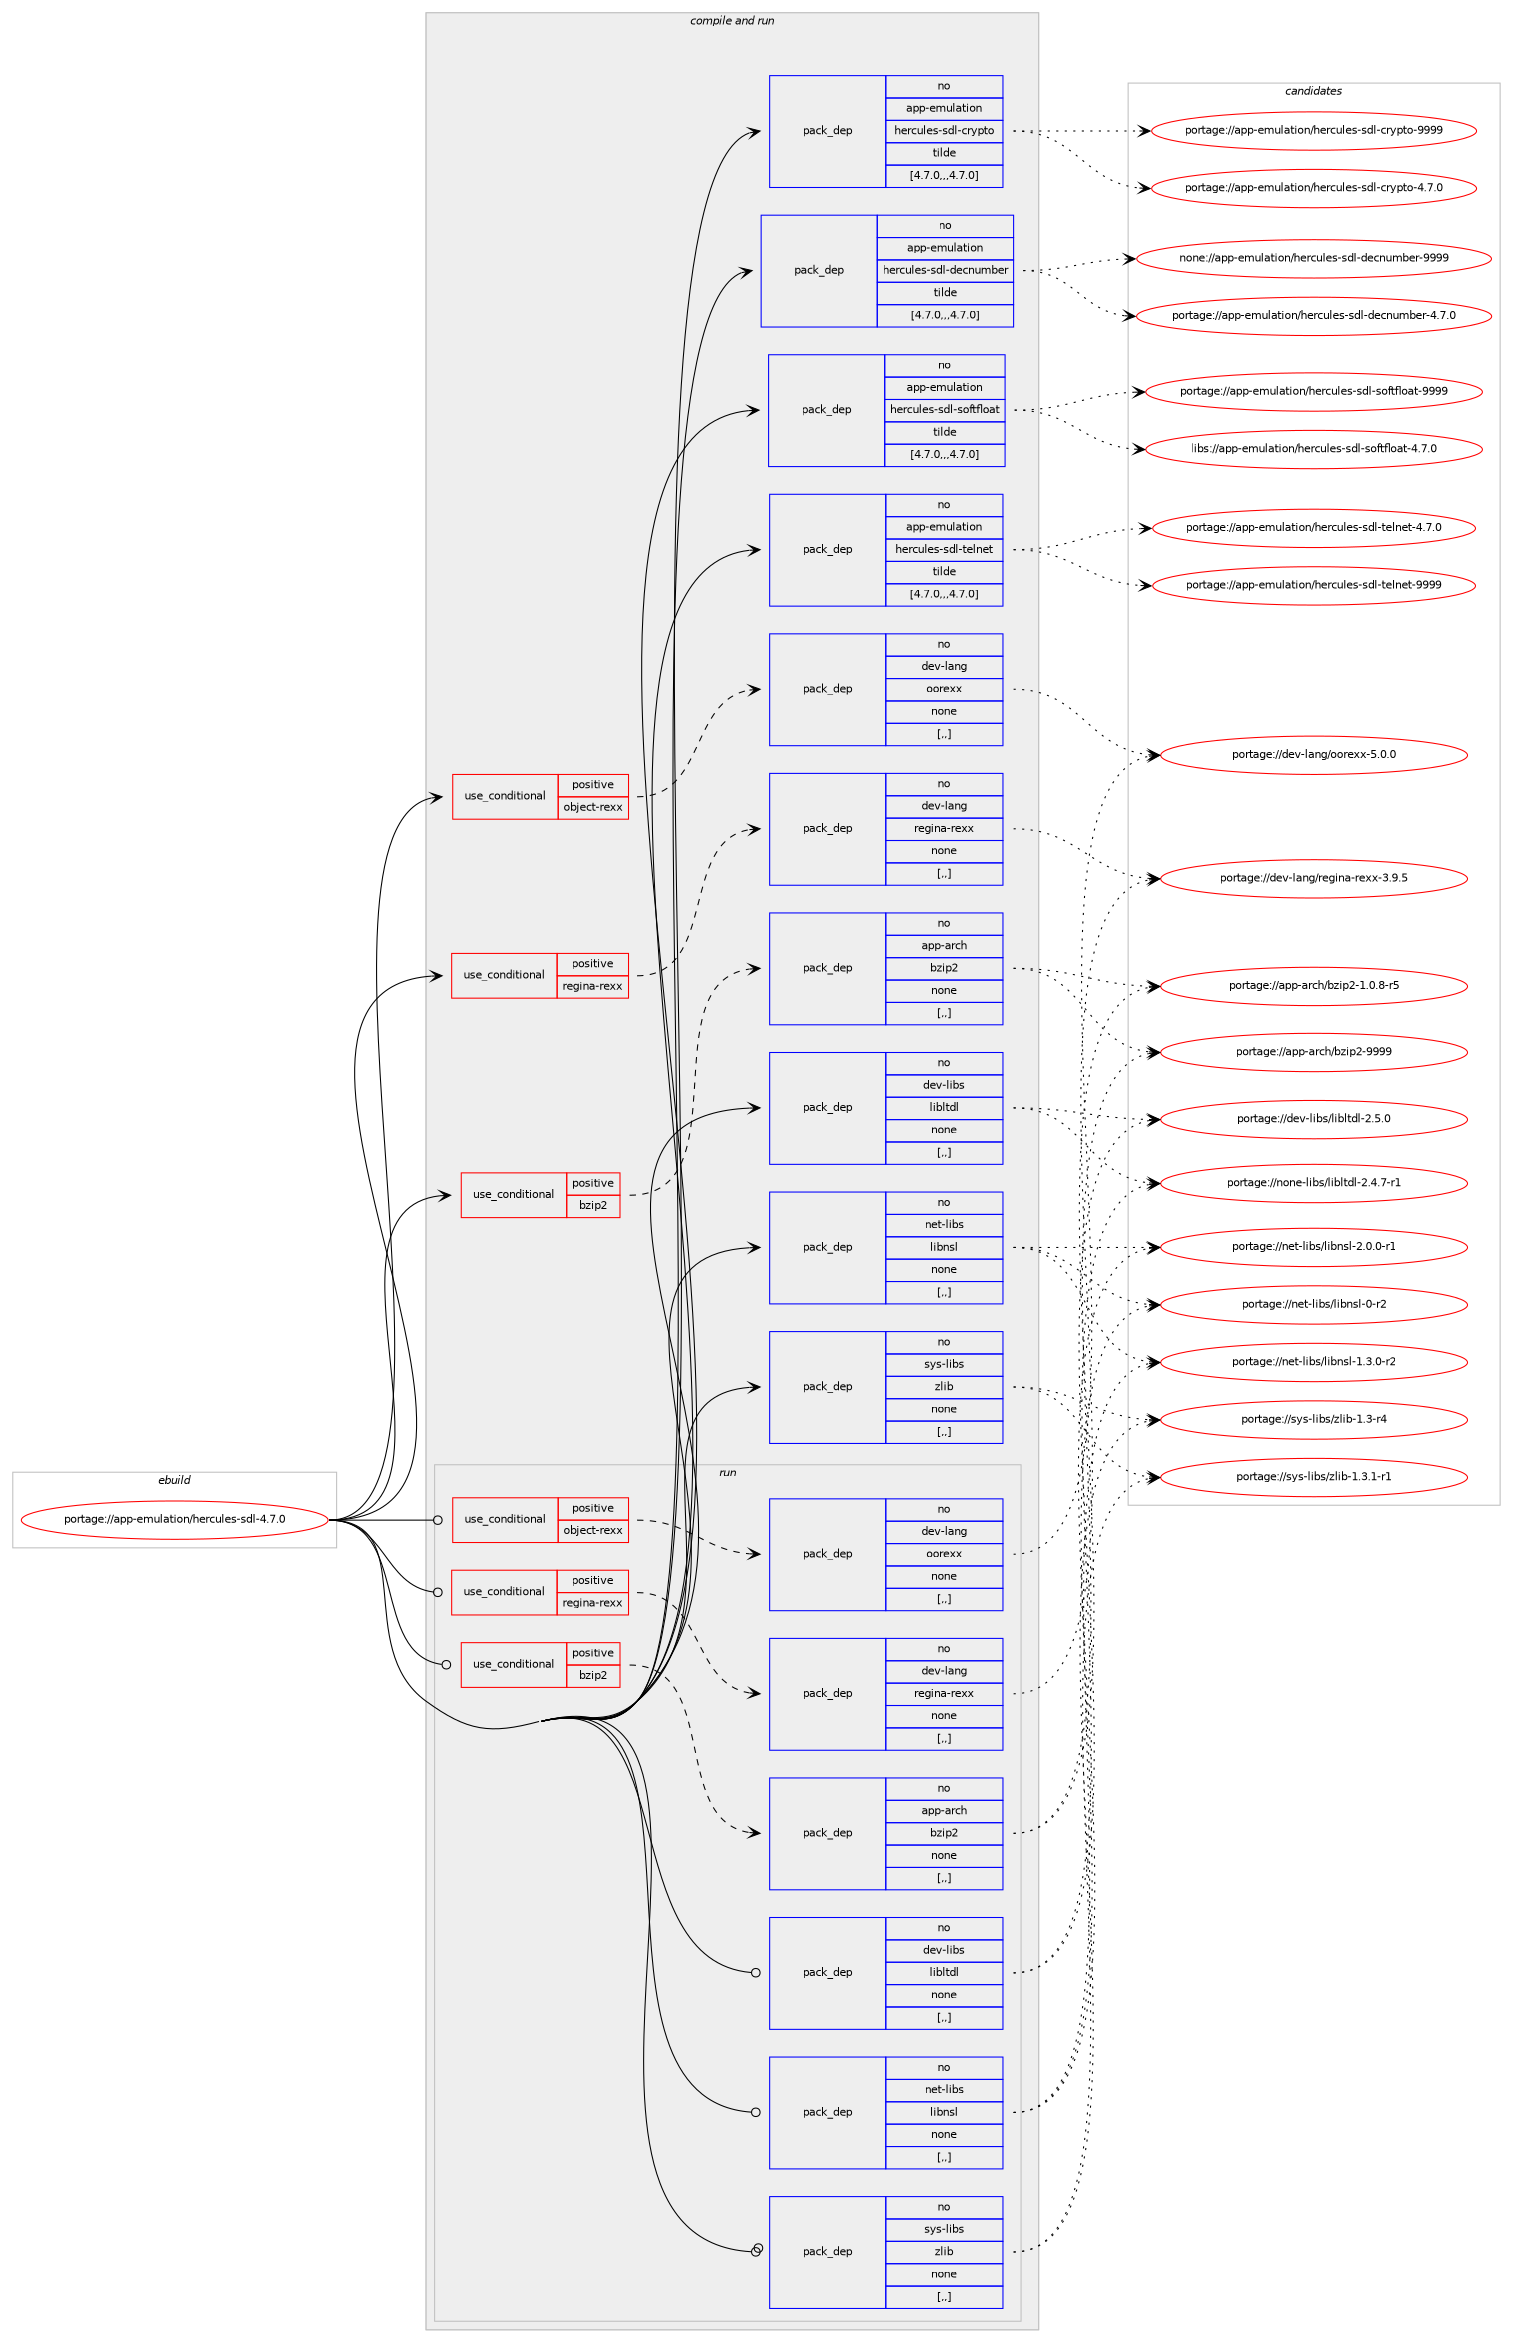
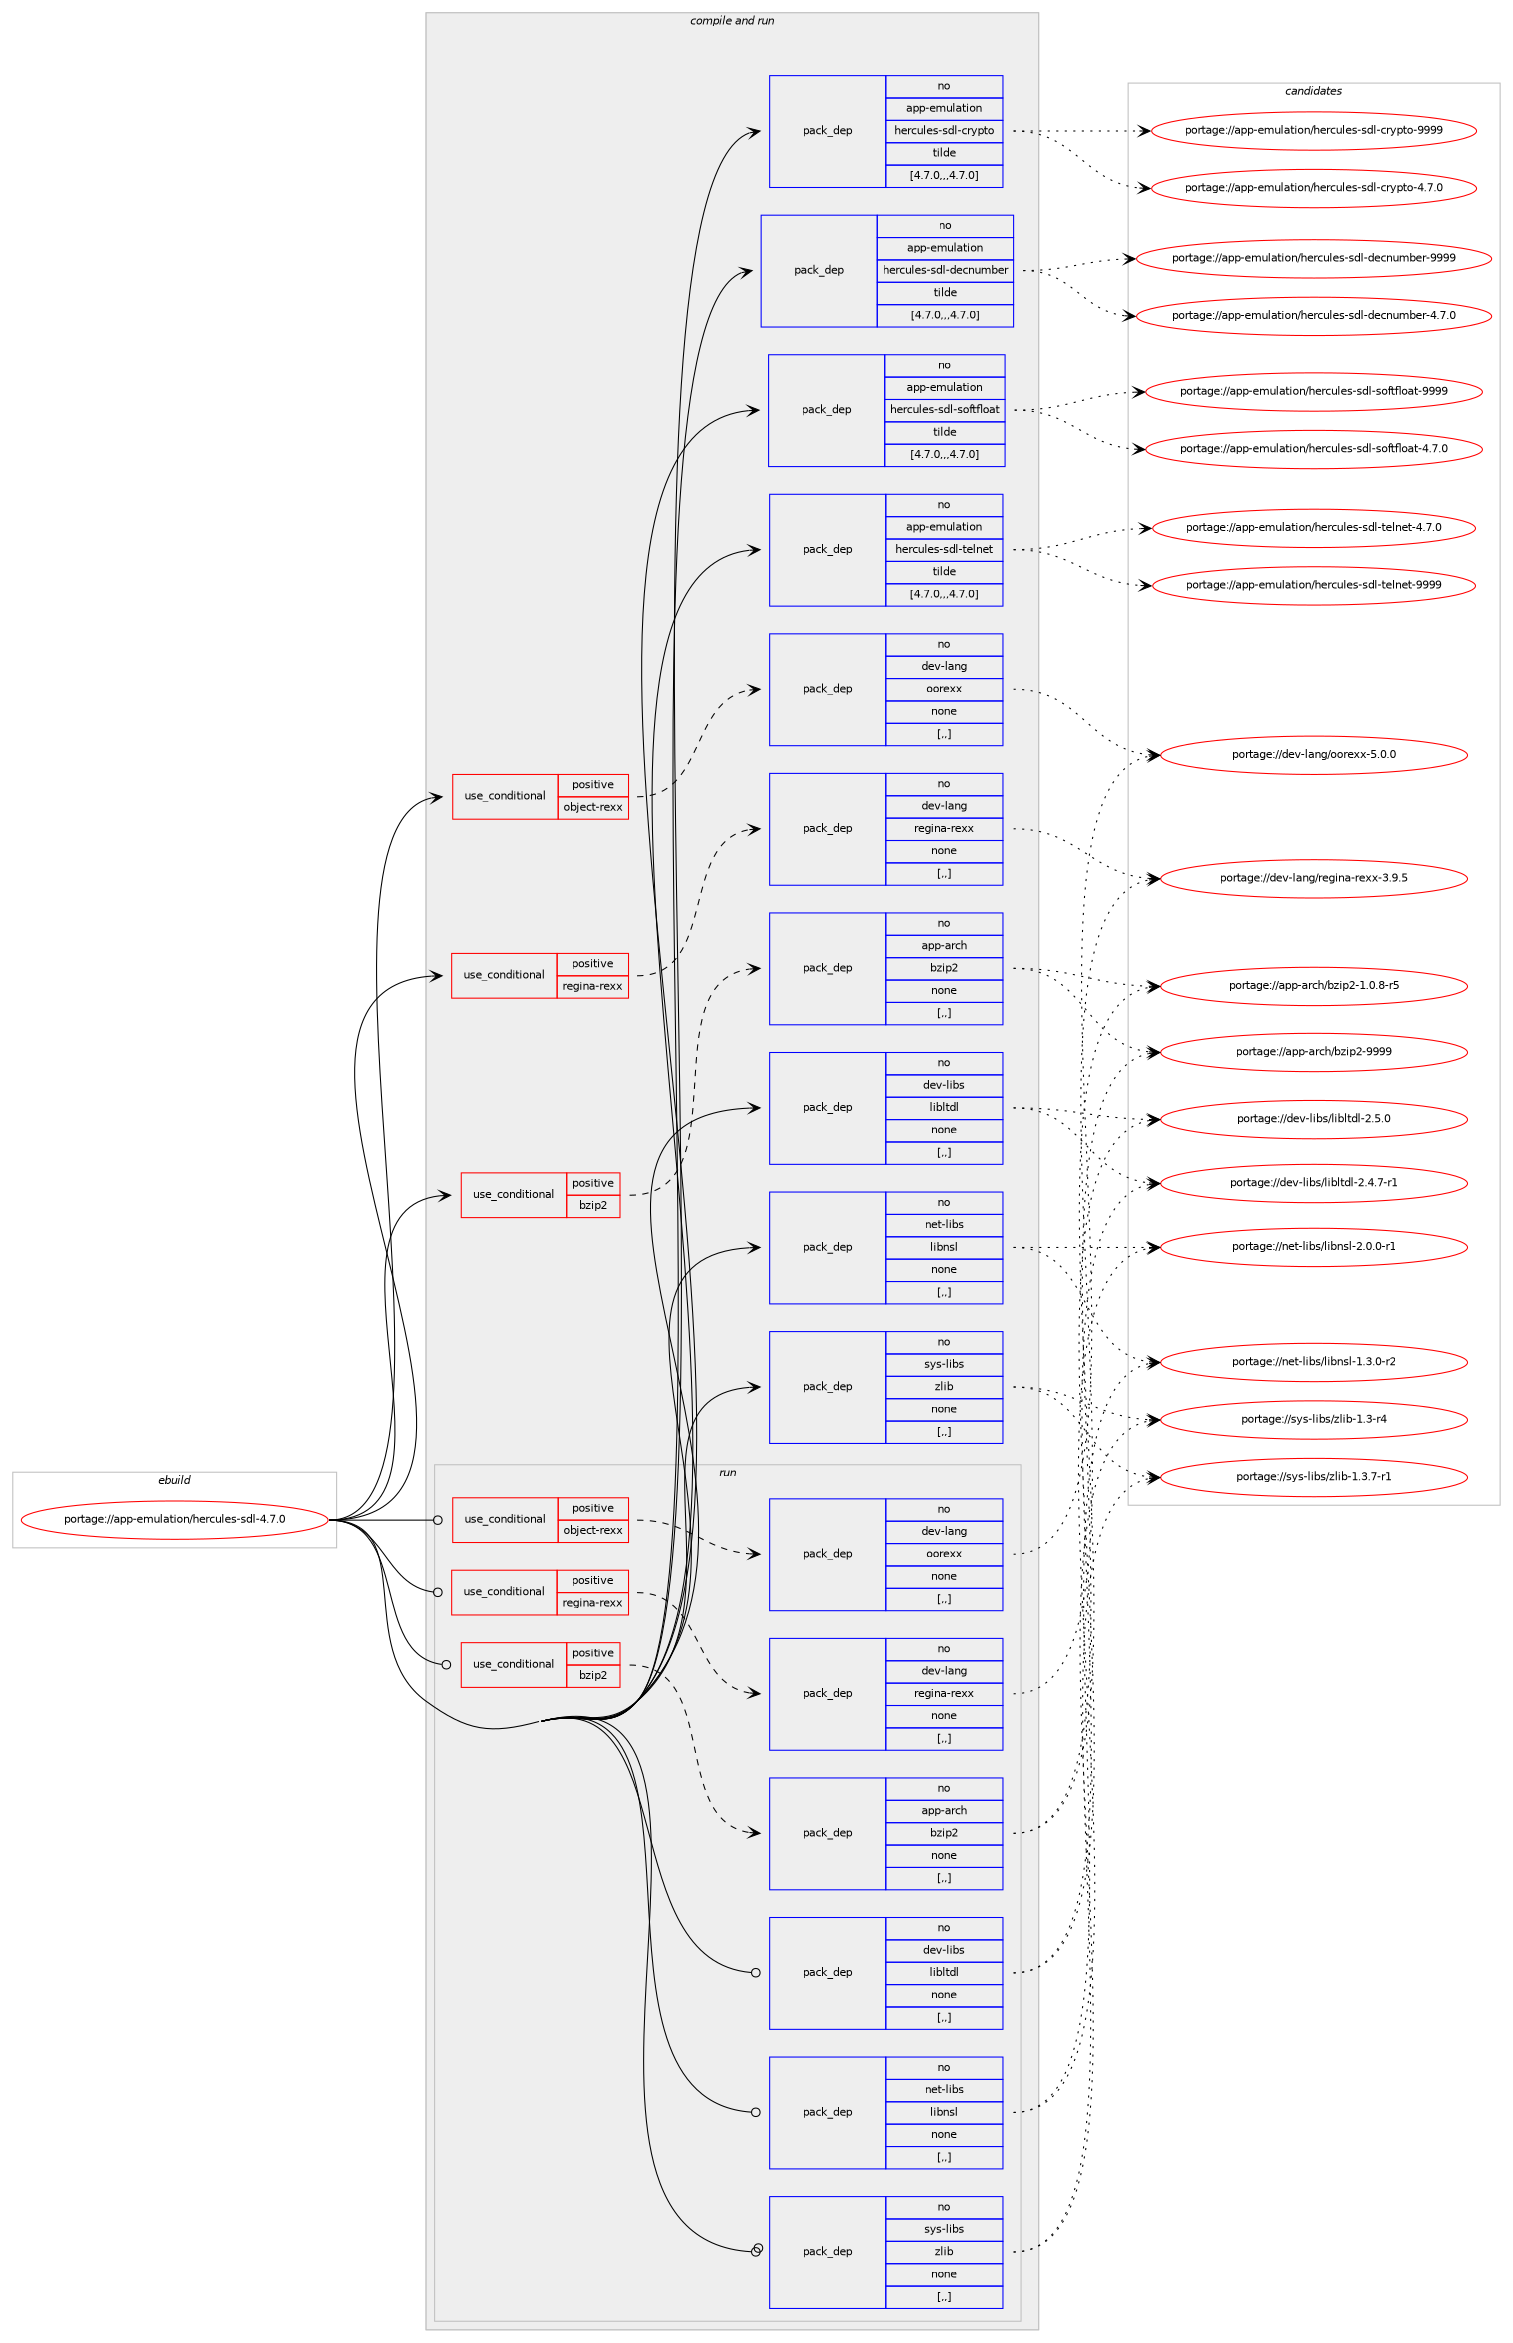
(1314, 259) -> (1314, 259)
(1314, 450) -> (1314, 450)
(1314, 1184) -> (1314, 1184)
(1314, 1305) -> none
(1314, 1478) -> (1314, 1478)
